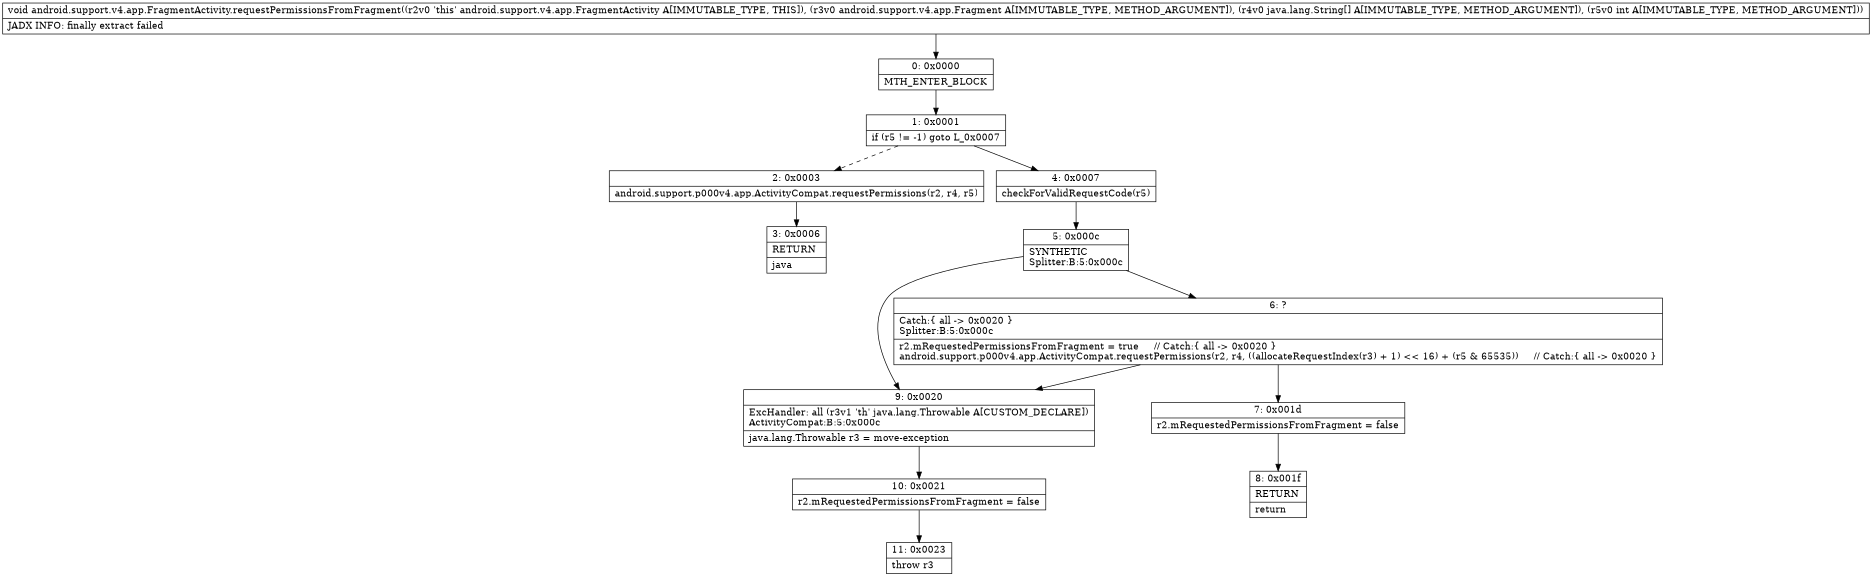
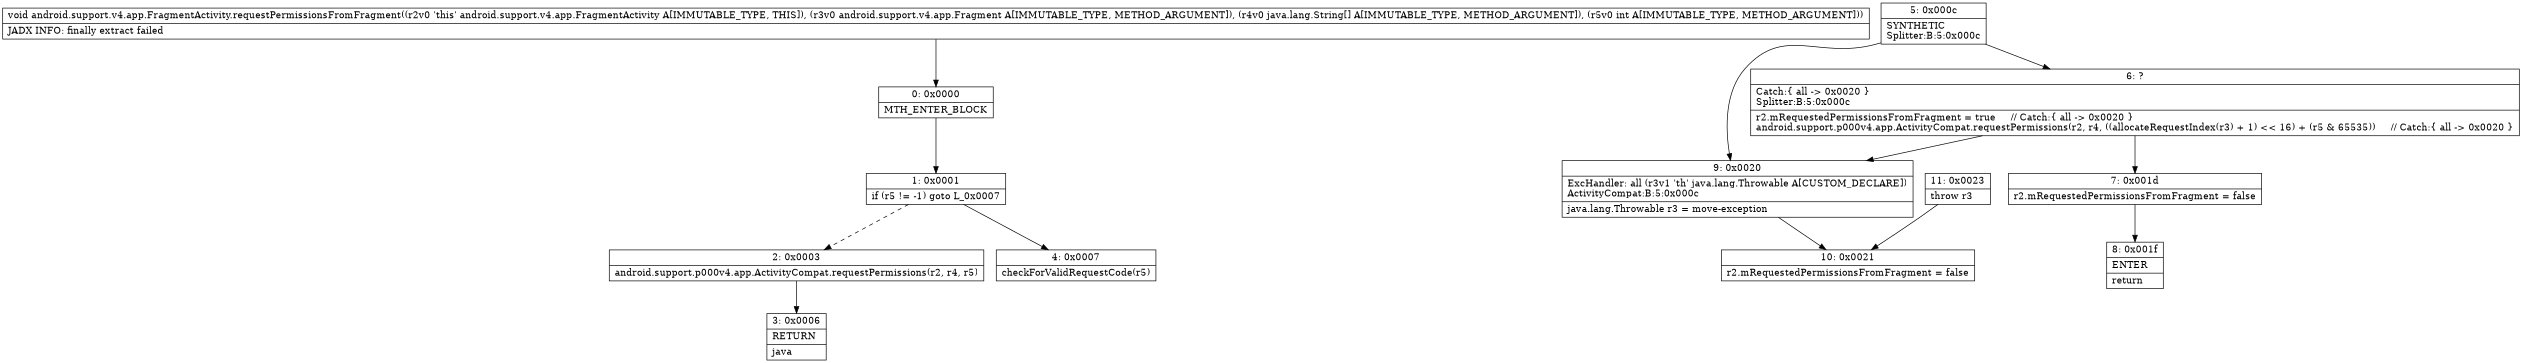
(1076, 212) -> none
(1277, 494) -> (2130, 265)
(919, 523) -> (1908, 226)
